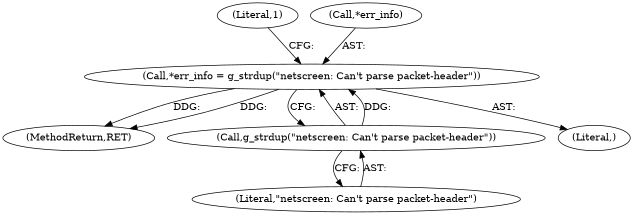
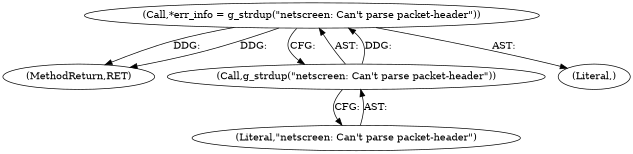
(258, 15) -> none
(366, 15) -> none
